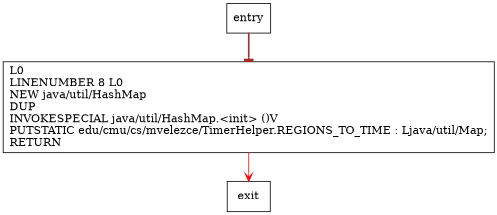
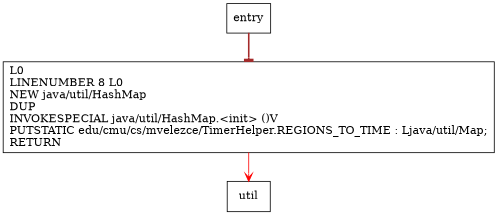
(249, 197) -> (249, 197)
